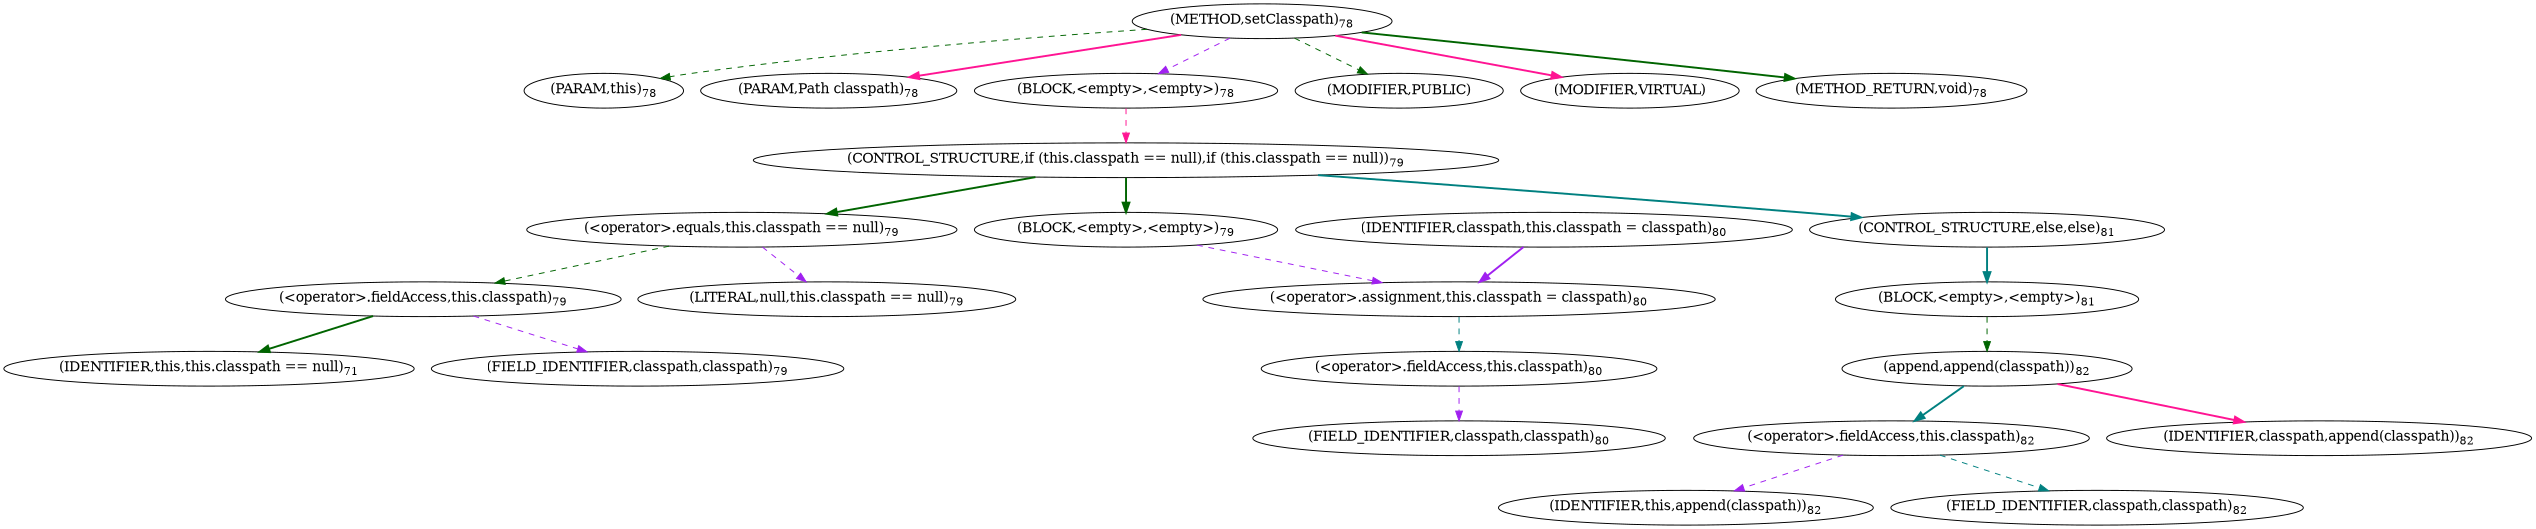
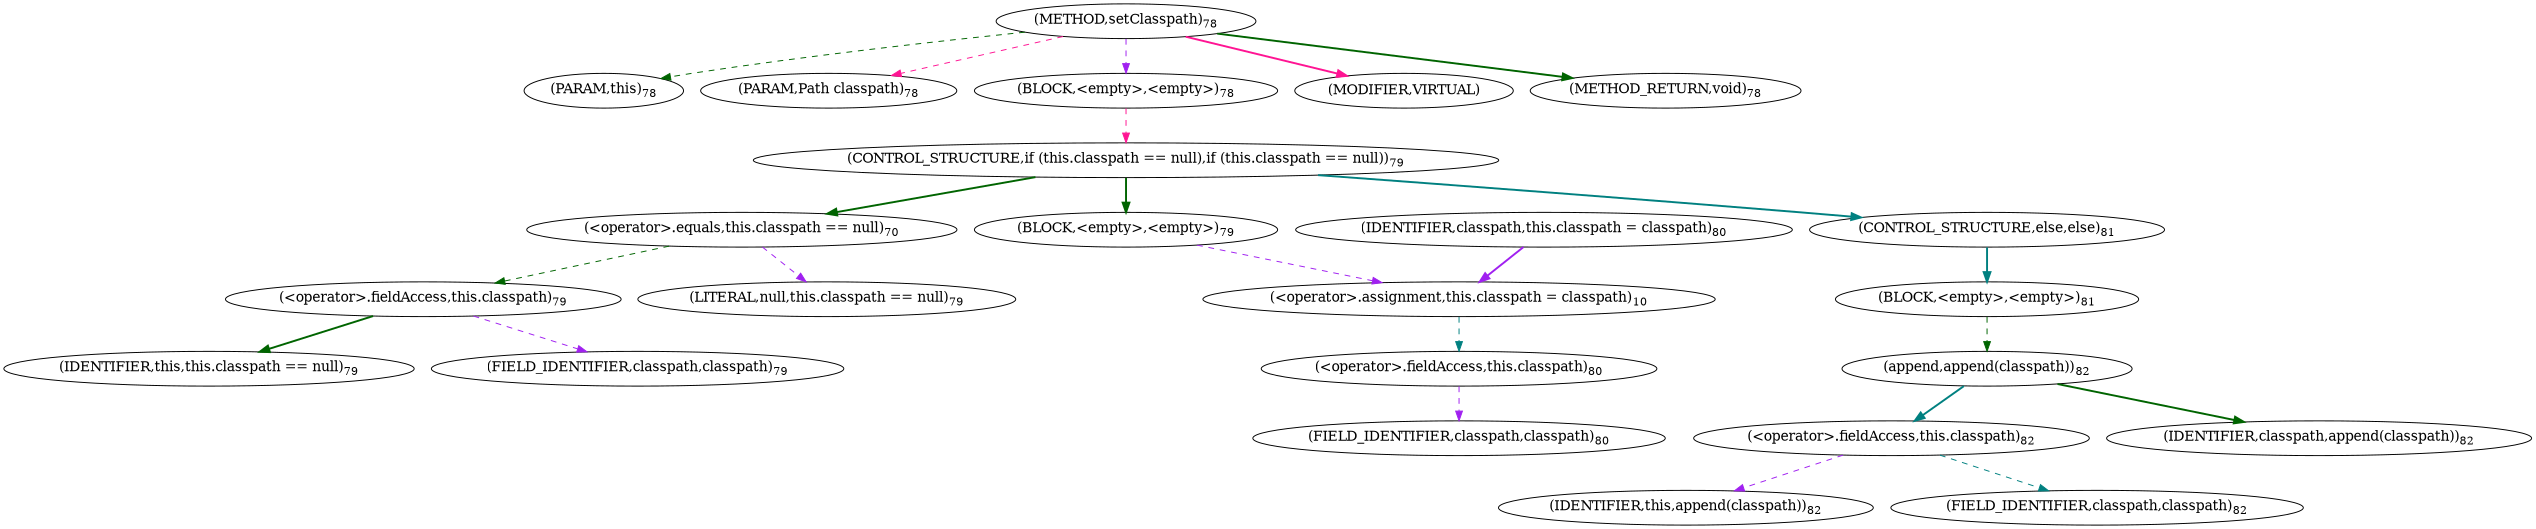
(1050, 55) -> (982, 55)
(1399, 91) -> none
(892, 228) -> (892, 228)
(1641, 298) -> (1641, 298)
(351, 367) -> (351, 367)
(2146, 402) -> (2146, 402)
